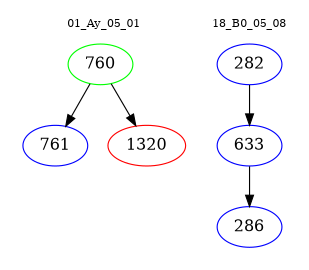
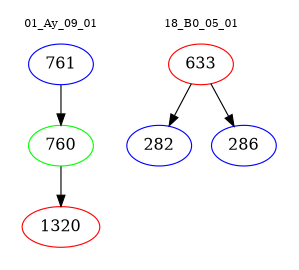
(104, 24) -> (61, 24)
(250, 24) -> (202, 24)
(250, 99) -> (183, 100)
(81, 100) -> (61, 99)
(250, 146) -> (201, 64)
